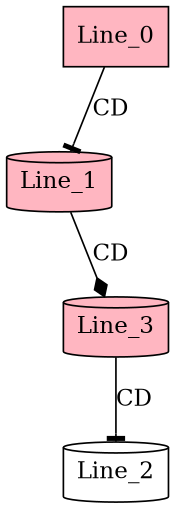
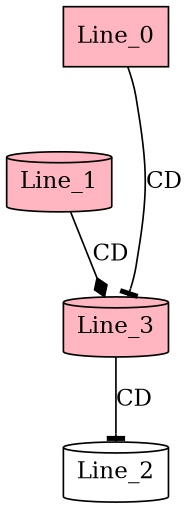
(89, 105) -> (145, 178)
